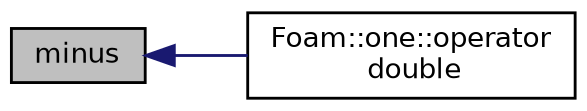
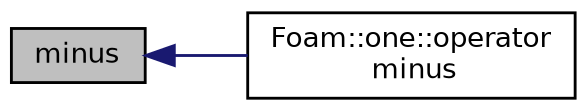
(411, 56) -> (411, 56)
